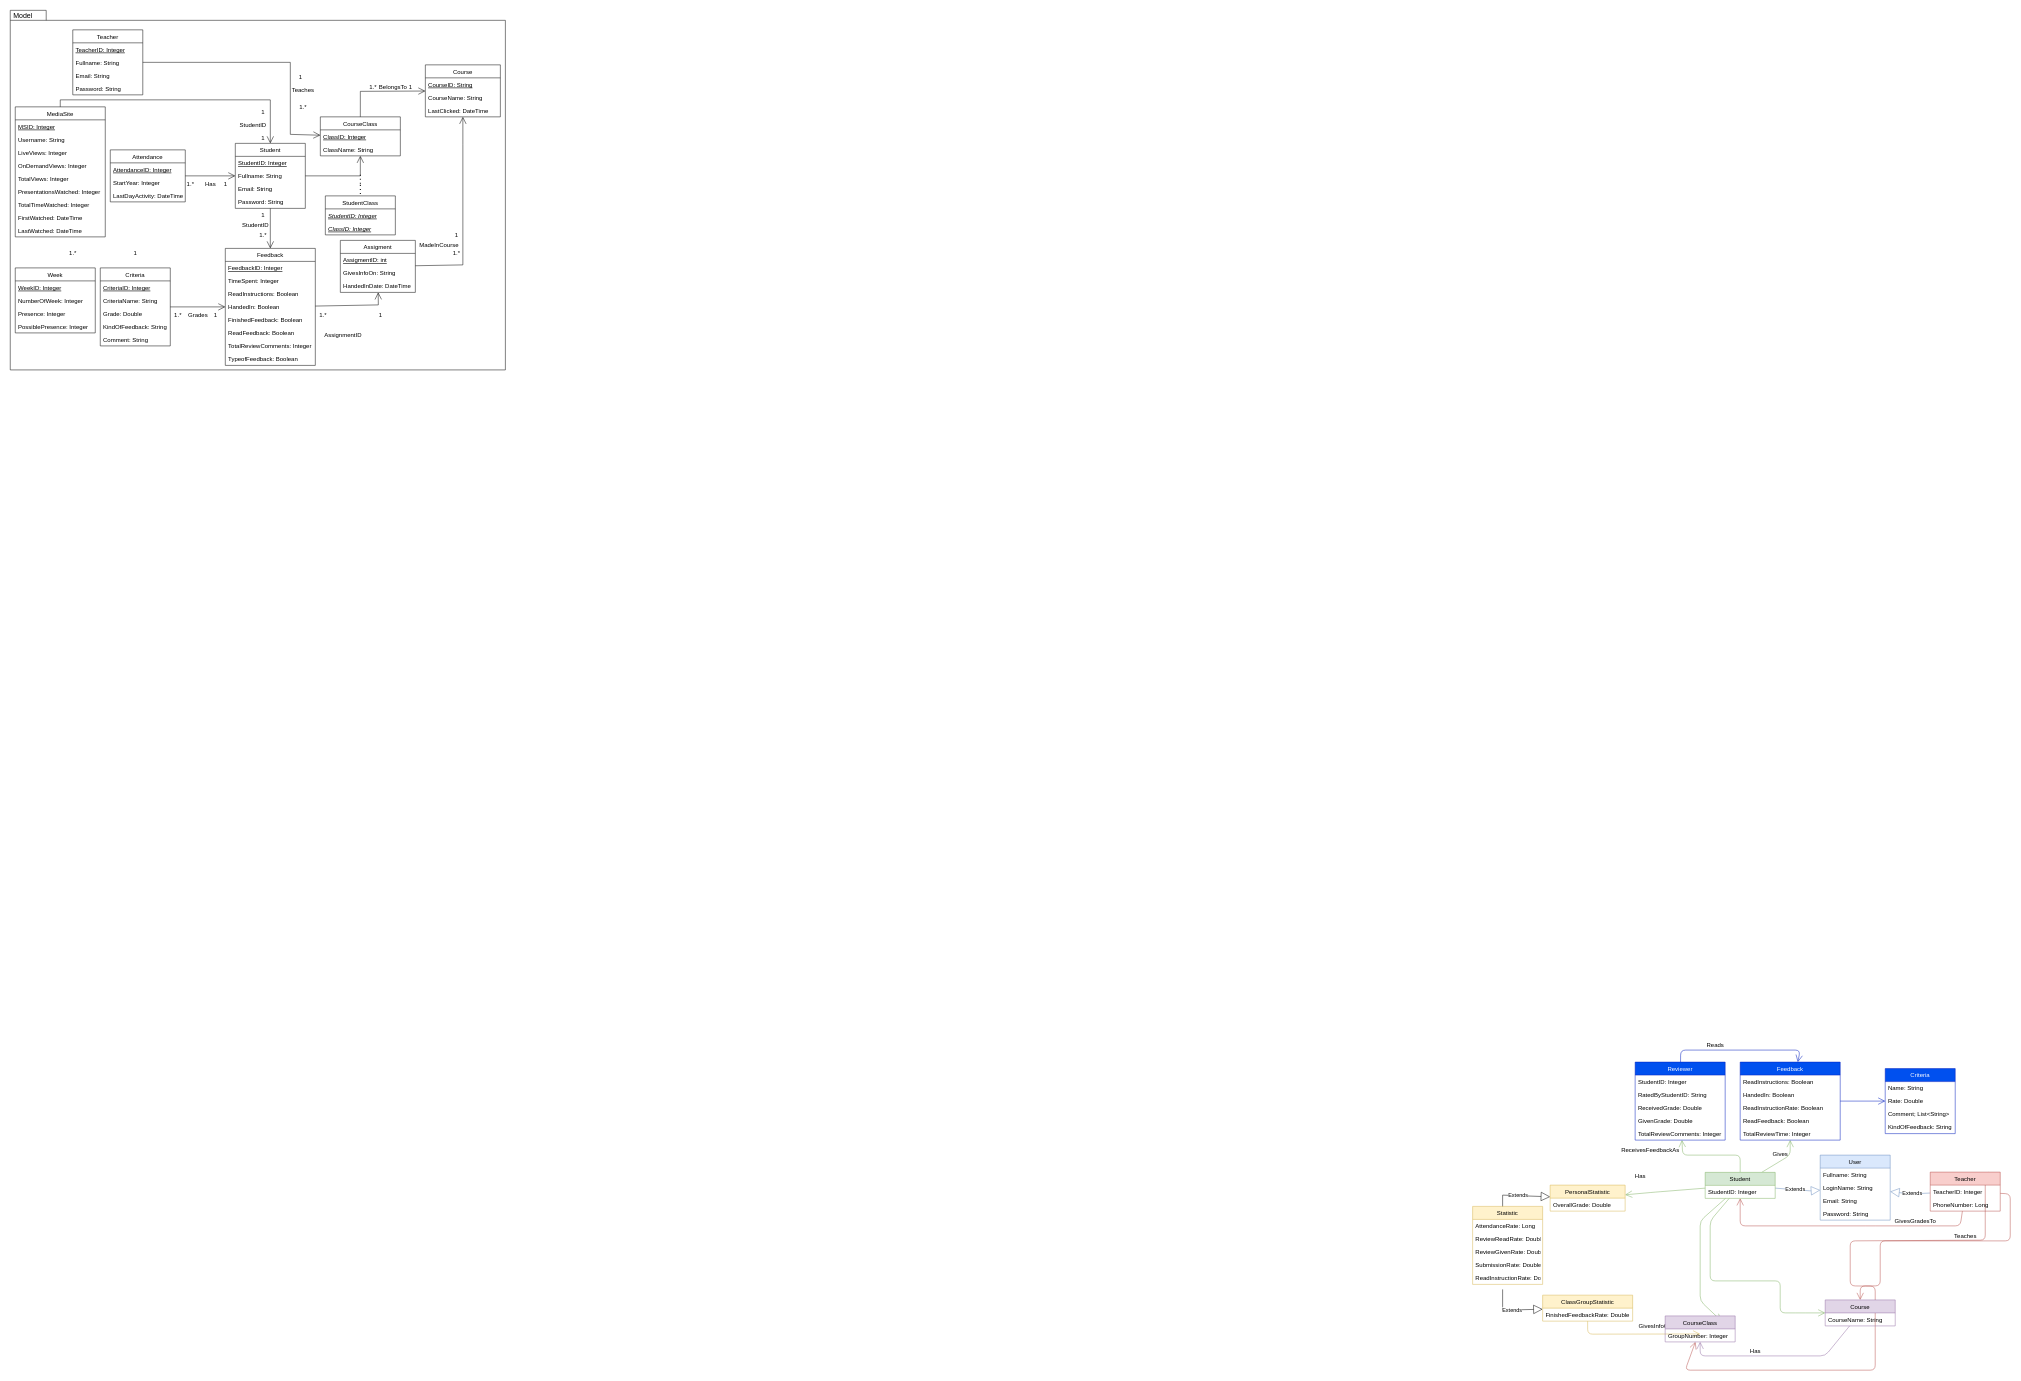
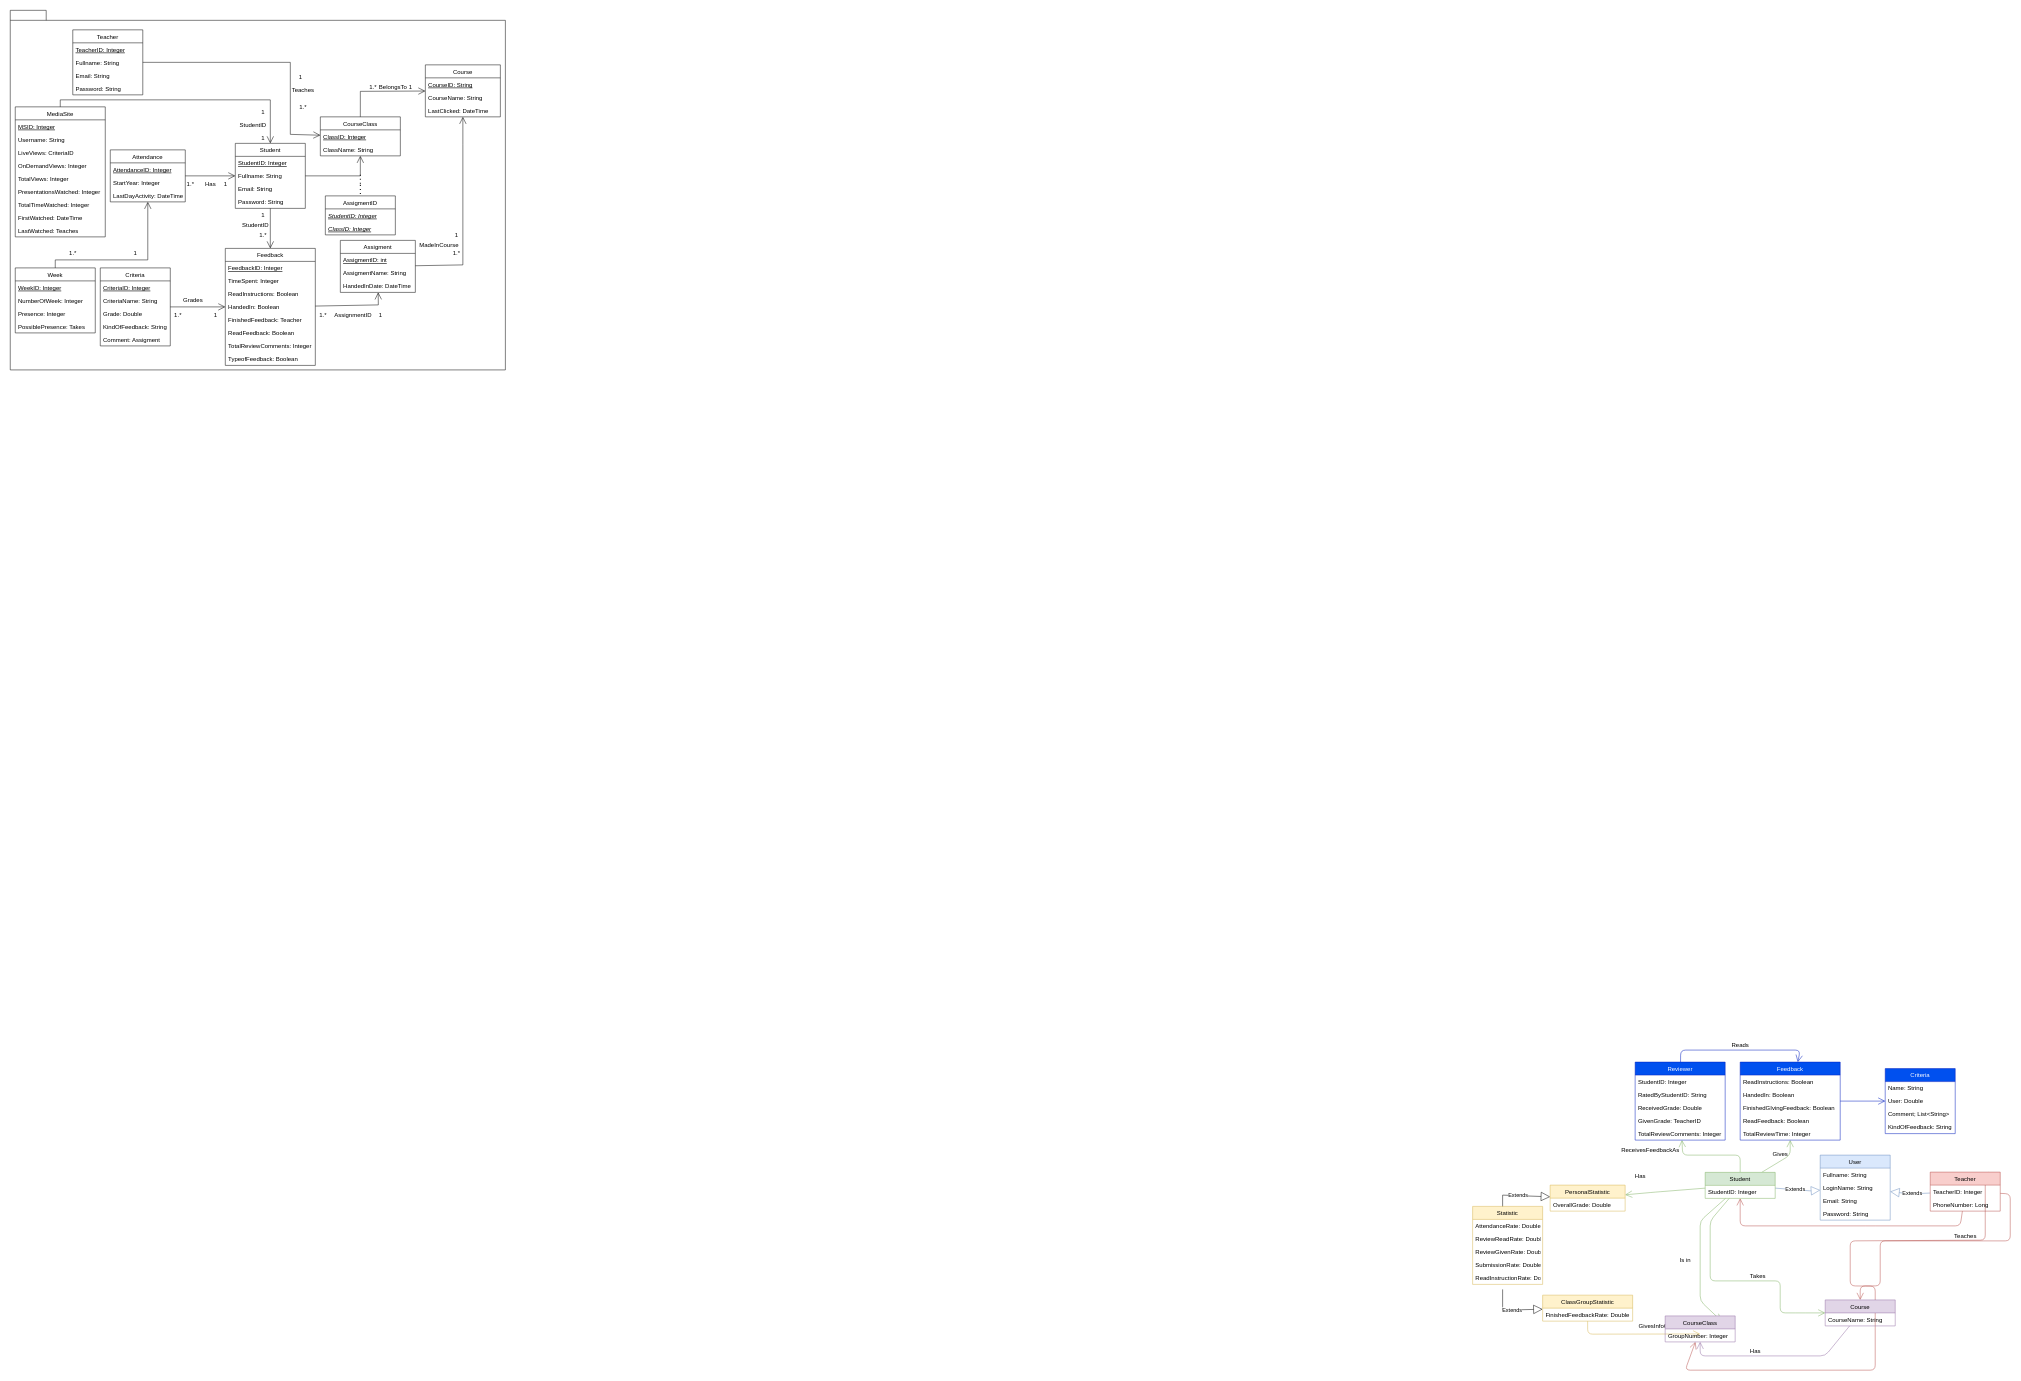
(23, 15) -> none
(45, 153) -> (49, 153)
(360, 203) -> (360, 203)
(51, 231) -> (50, 231)
none -> (148, 233)
(372, 273) -> (375, 273)
(198, 315) -> (193, 300)
(266, 320) -> (267, 320)
(57, 327) -> (54, 327)
(343, 335) -> (353, 315)
(126, 340) -> (131, 340)
(1715, 1045) -> (1740, 1045)
(1905, 1101) -> (1905, 1101)
(1786, 1108) -> (1790, 1108)
(1665, 1121) -> (1670, 1121)
(1915, 1221) -> none
(1507, 1226) -> (1510, 1226)
none -> (1685, 1260)
none -> (1757, 1276)
